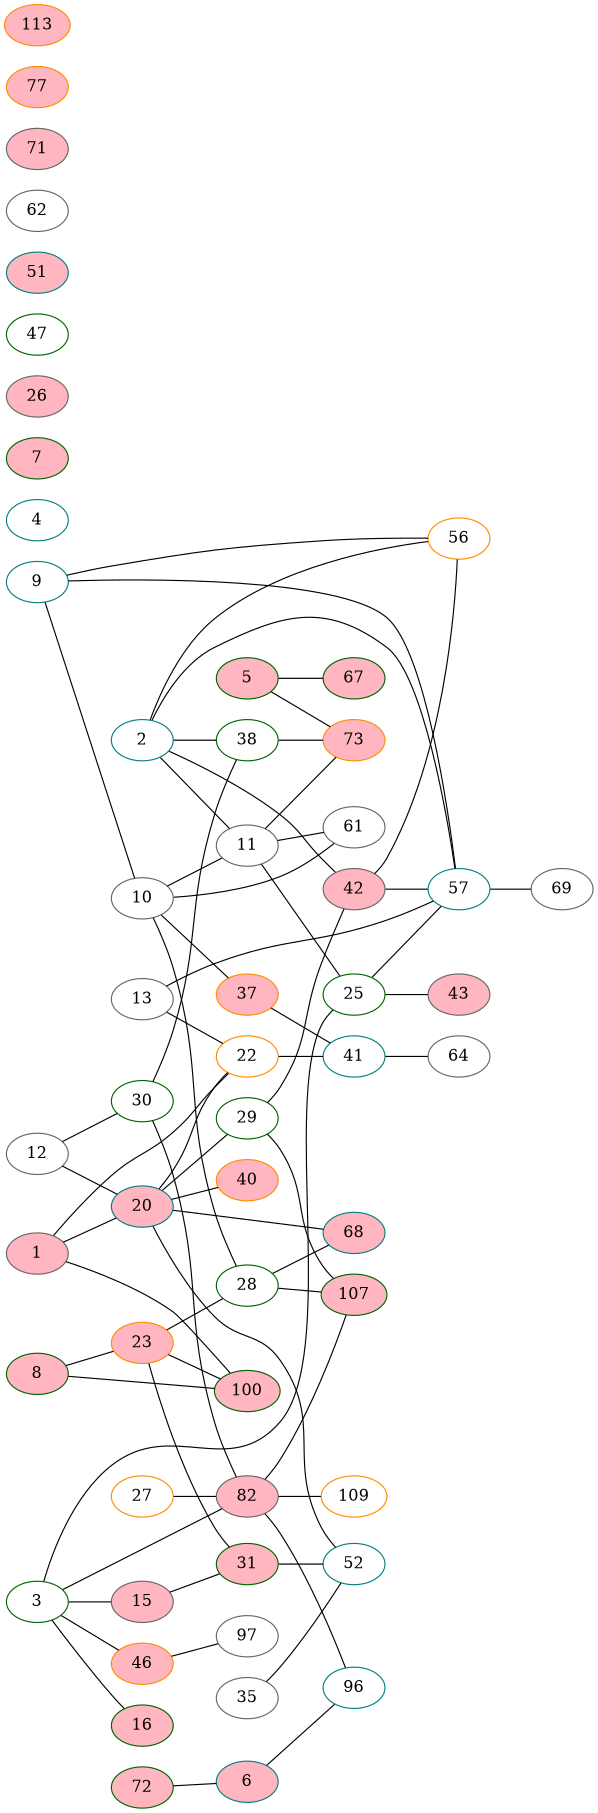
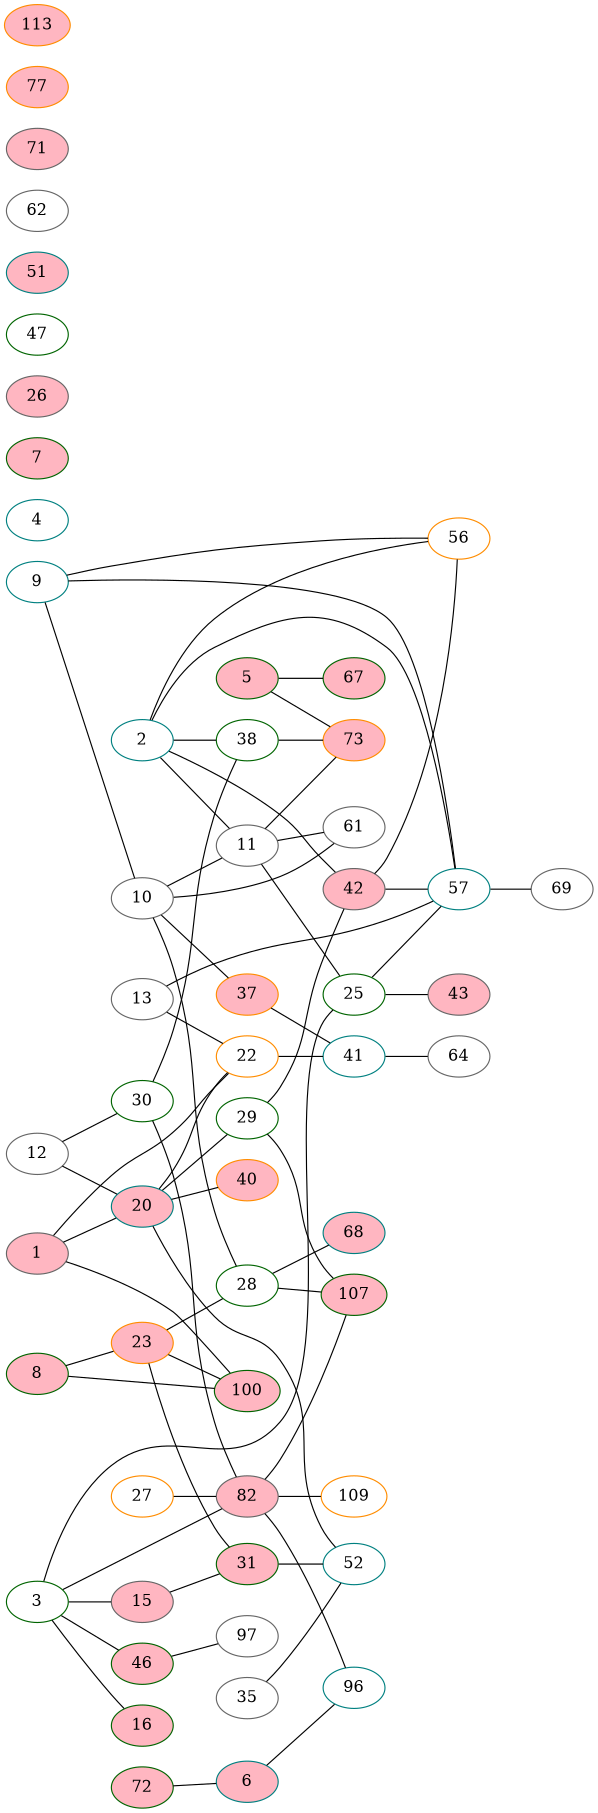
(248, 1220) -> none
(142, 1664) -> (142, 1664)
